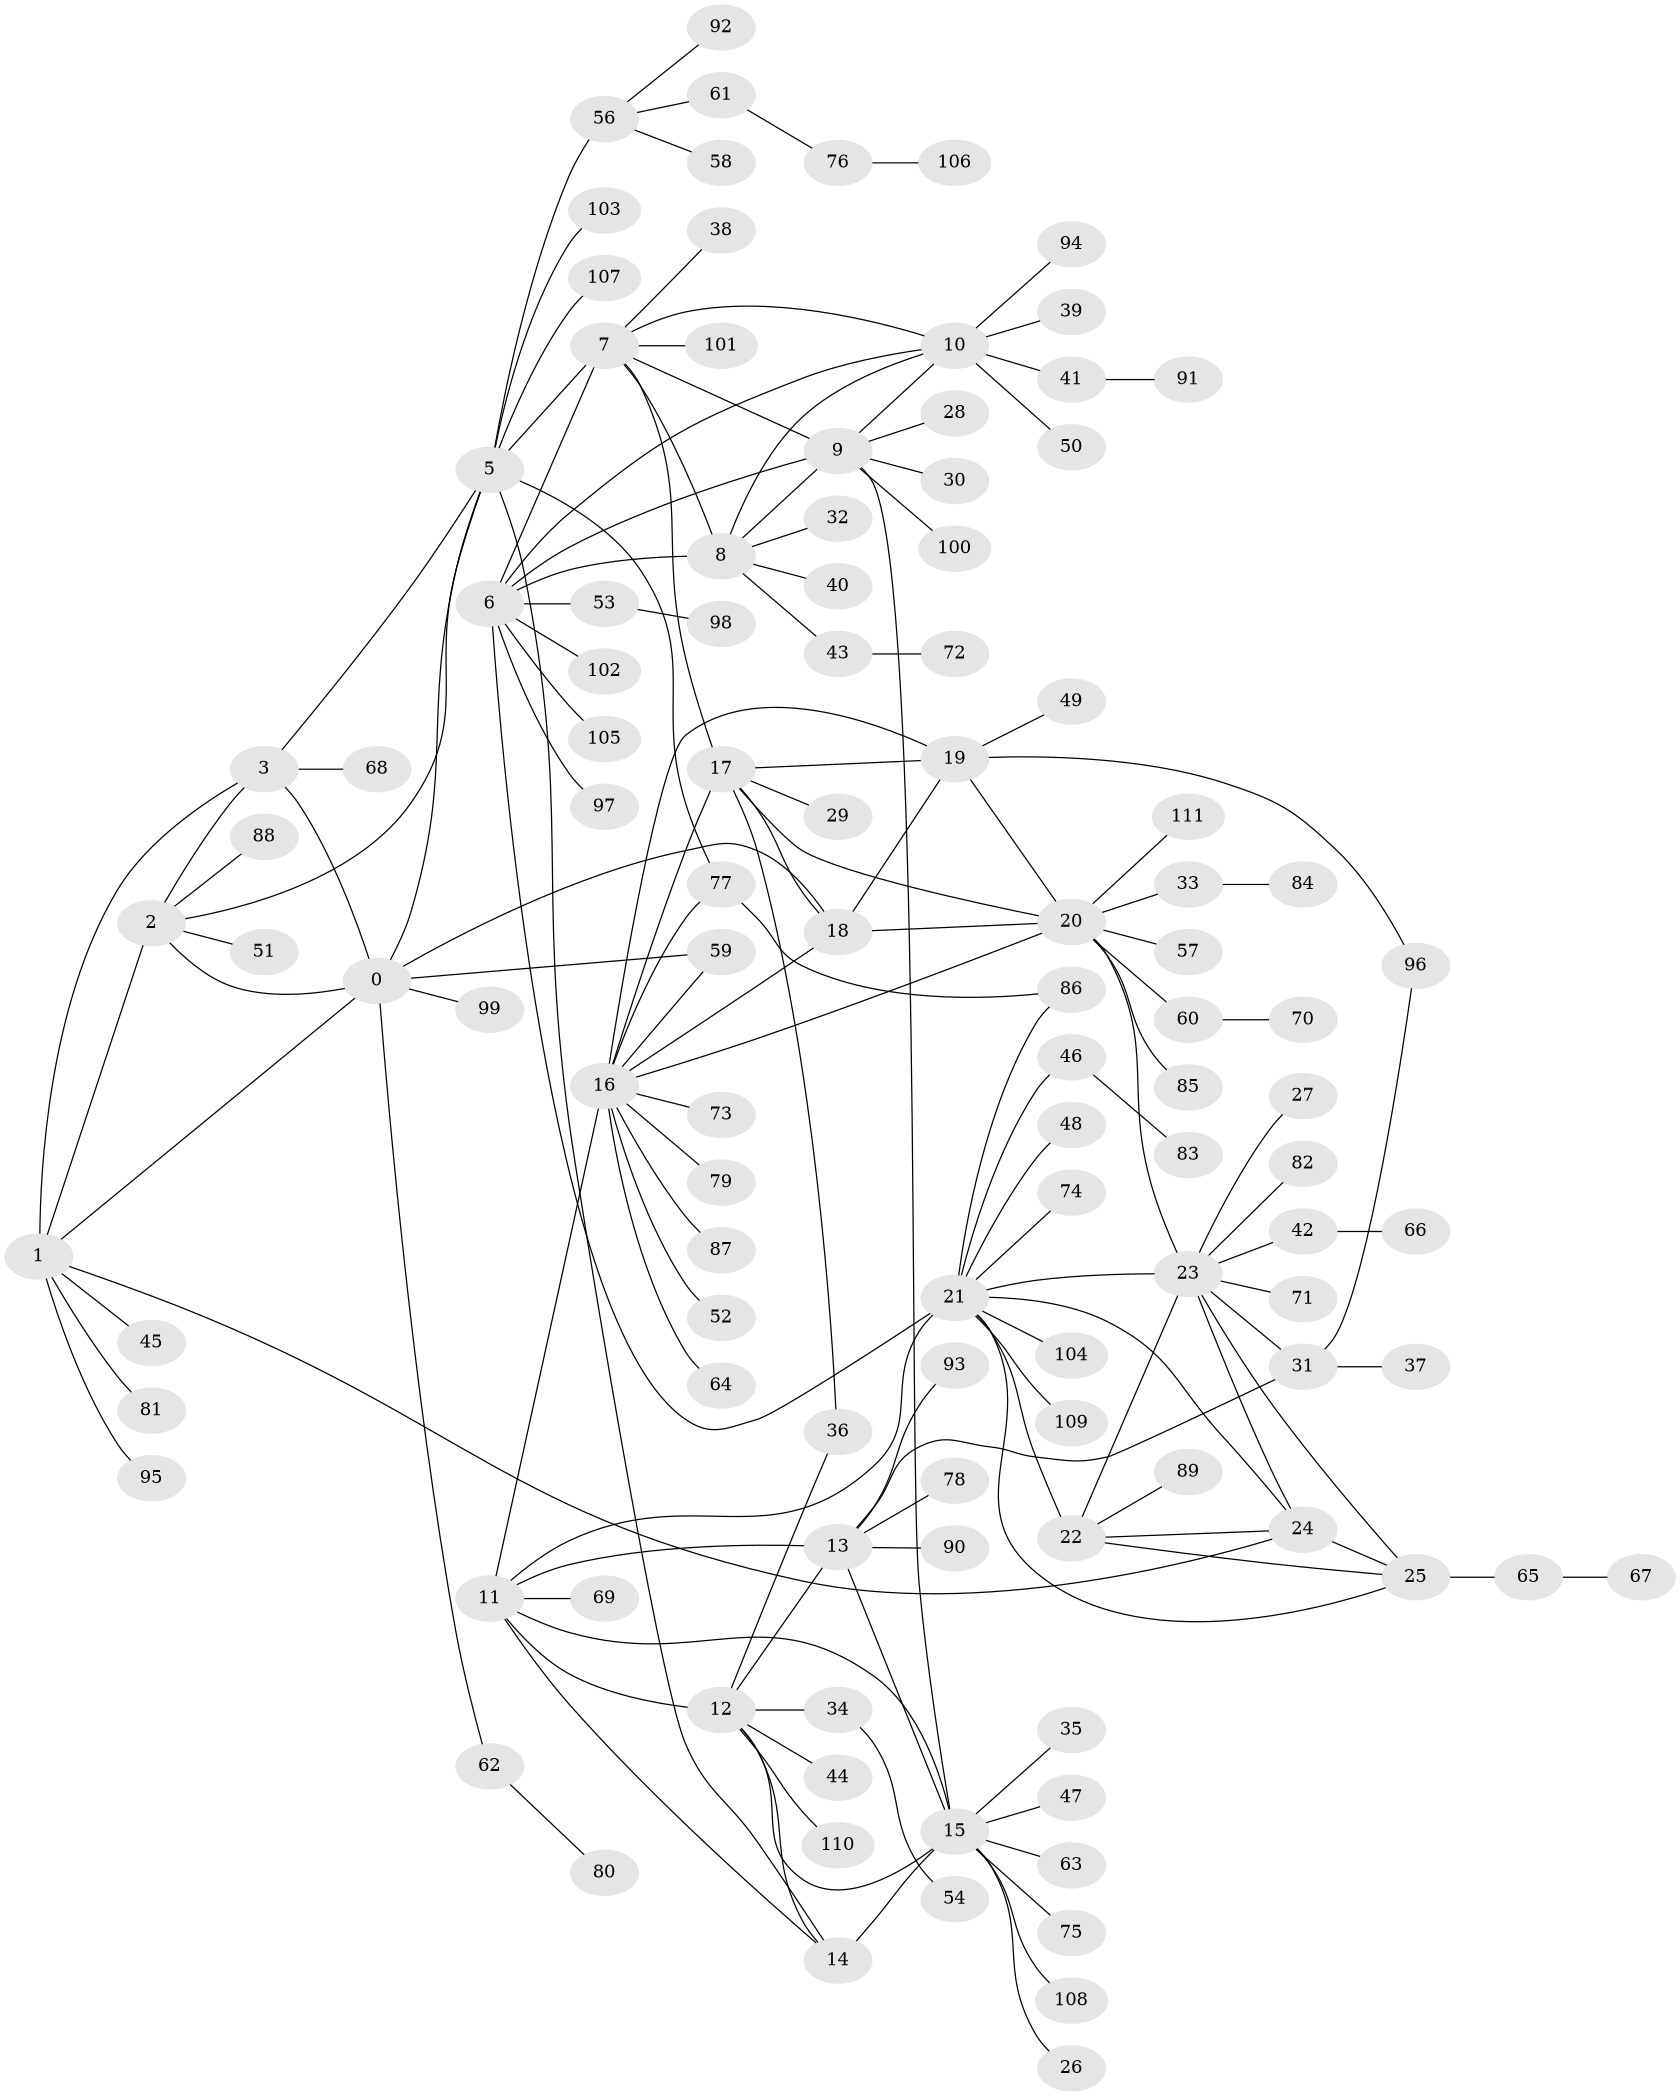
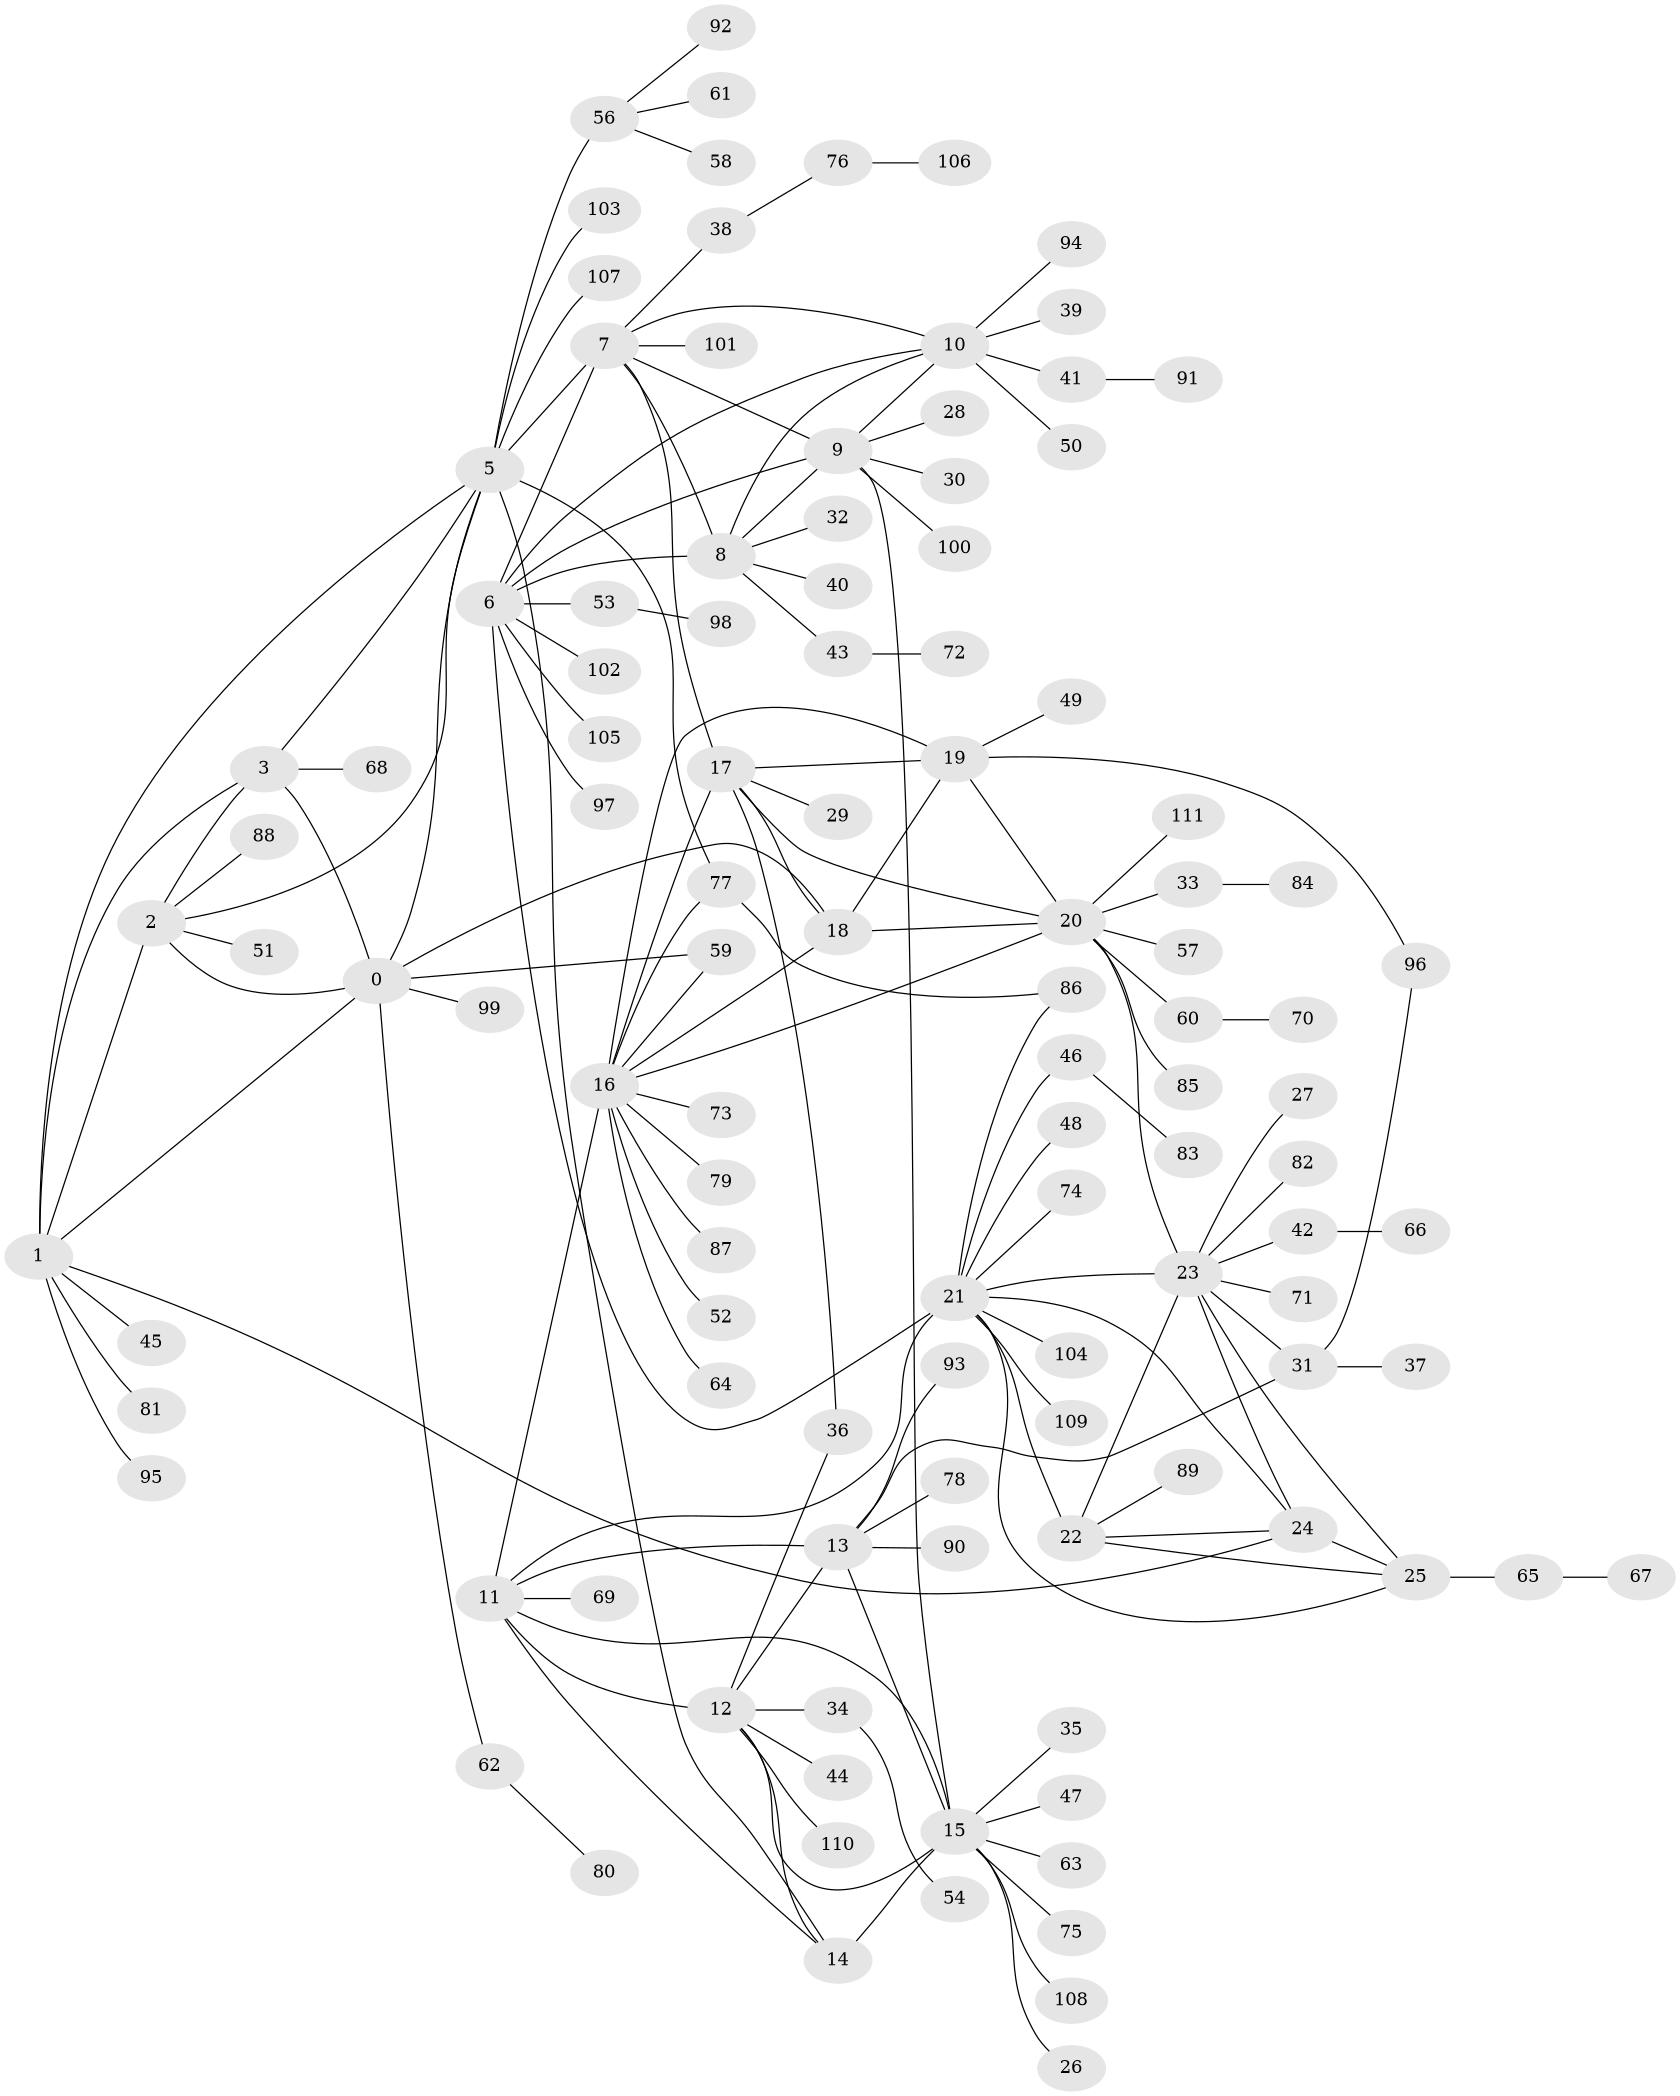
(780, 129) -> (780, 197)
none -> (141, 798)
